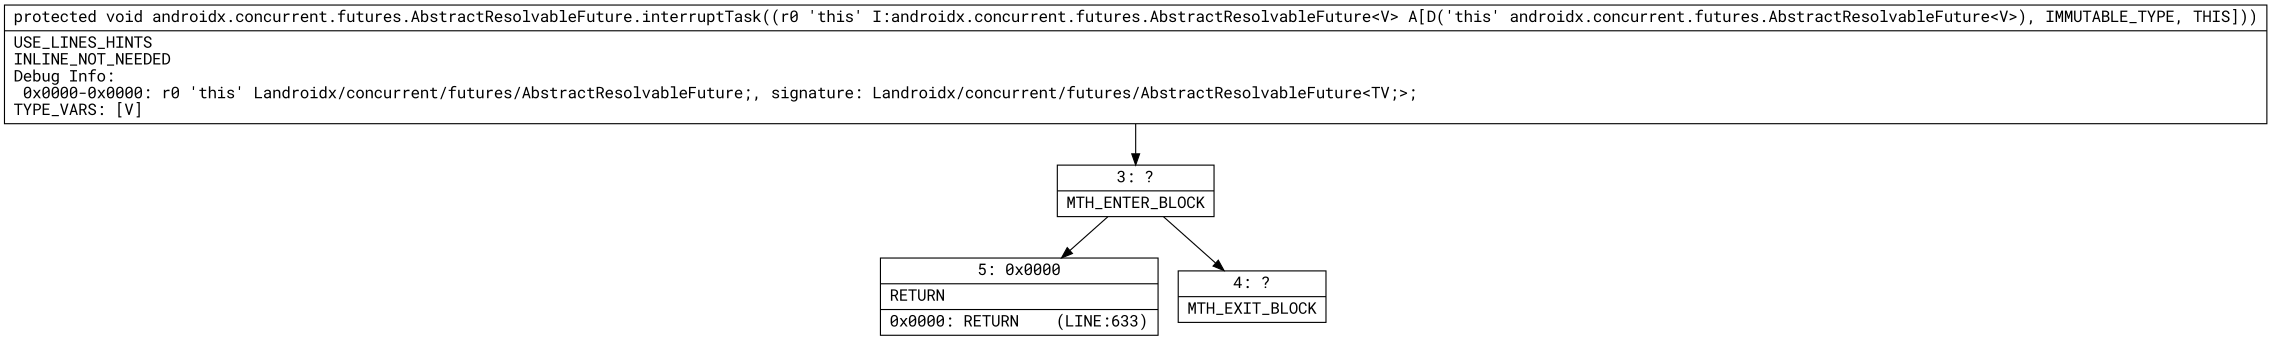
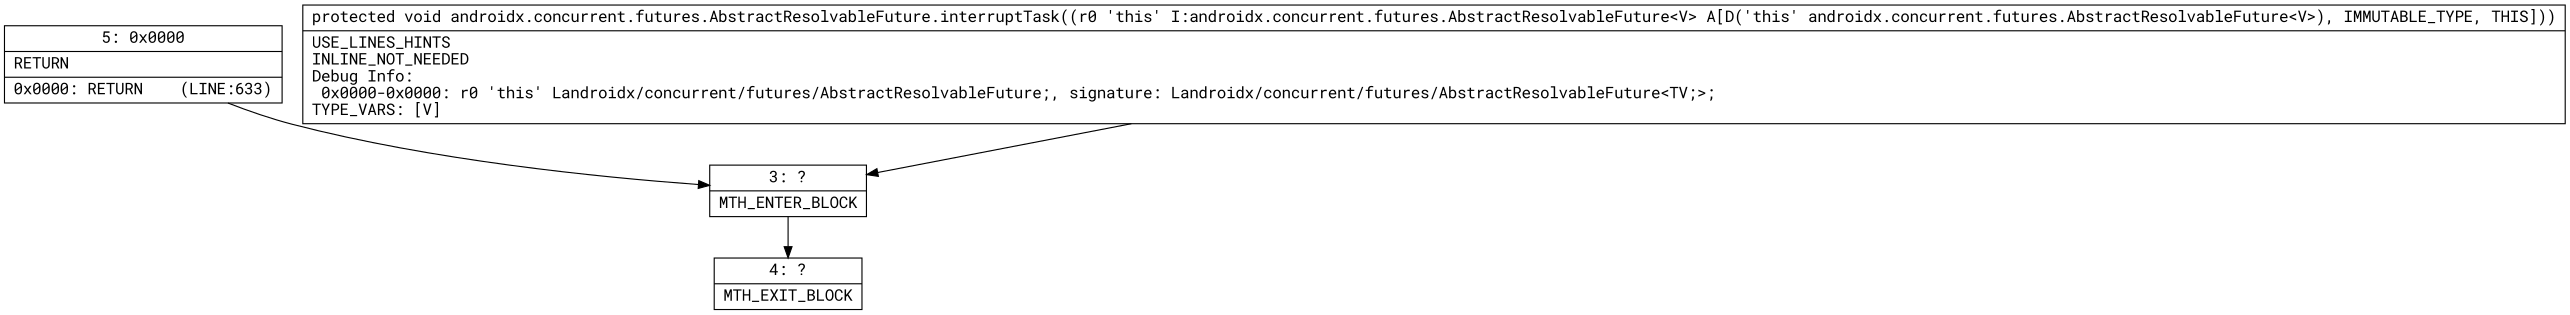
(1089, 234) -> (460, 158)
